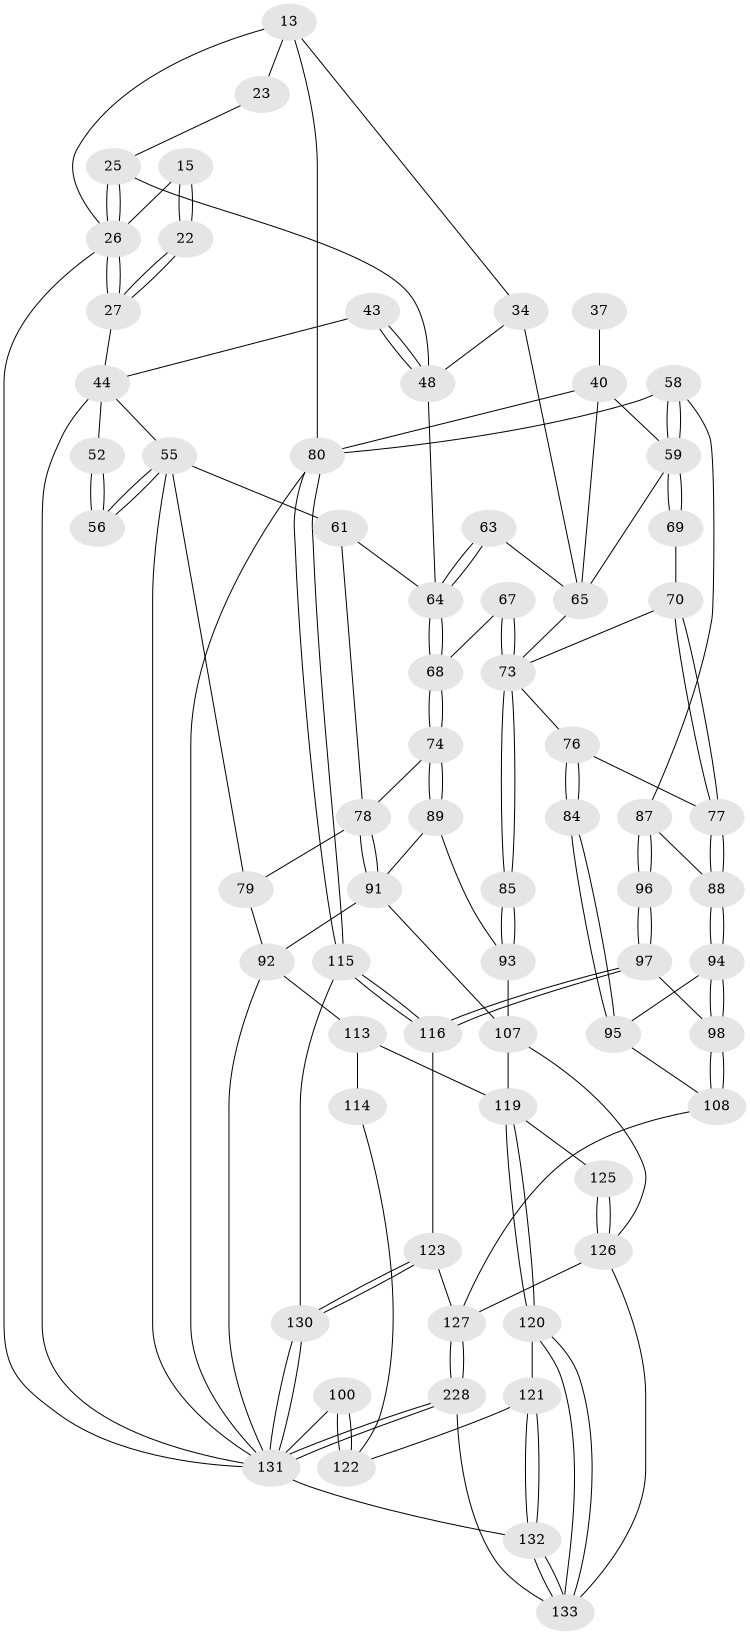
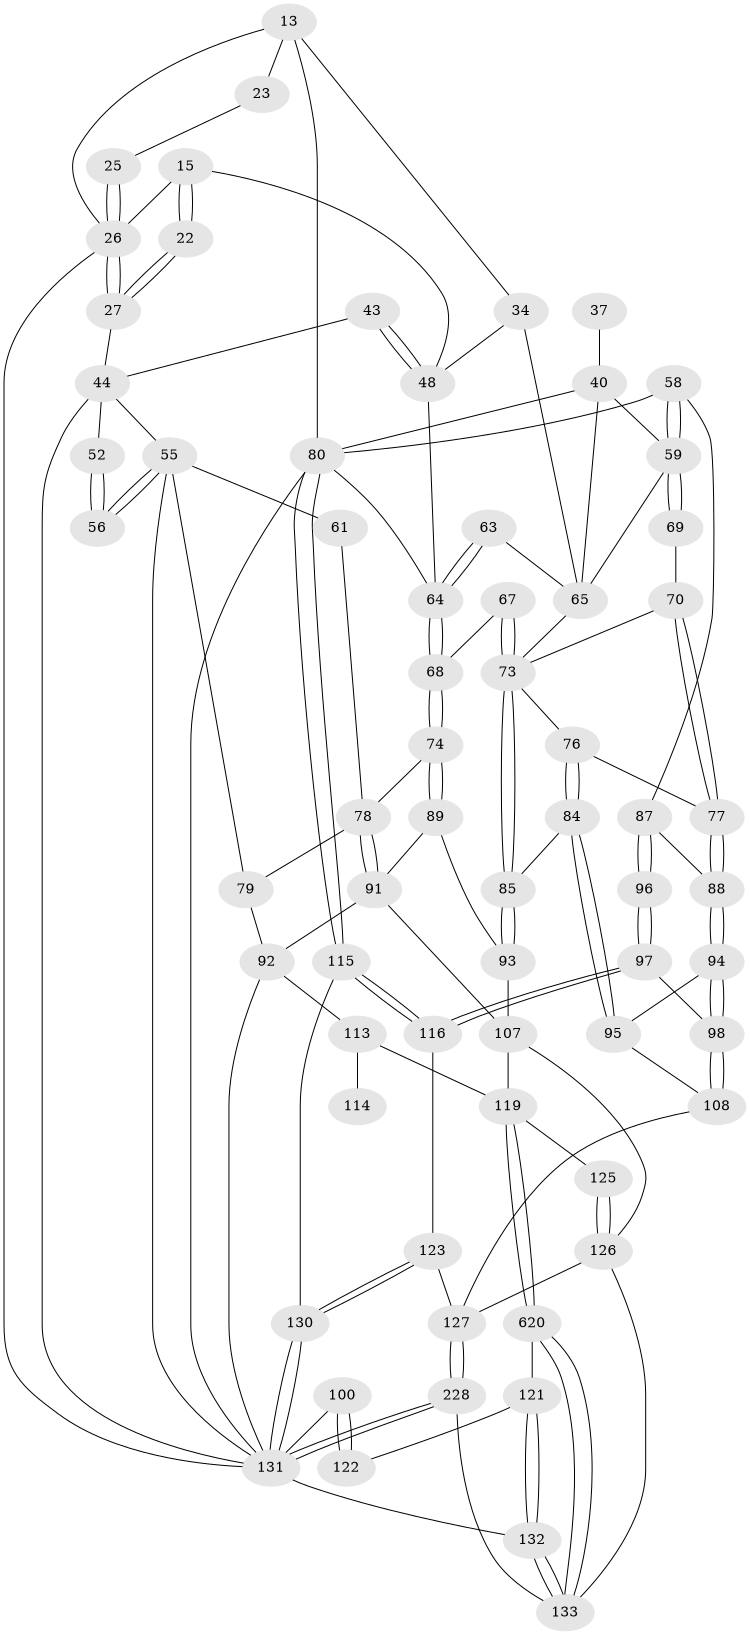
(303, 237) -> (373, 229)
(388, 564) -> (386, 522)
none -> (540, 854)
(392, 1290) -> none
(532, 1323) -> (532, 1323)
